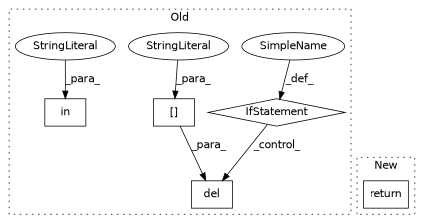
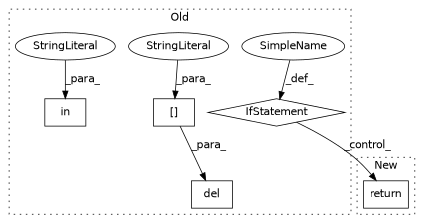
(247, 150) -> (336, 145)
